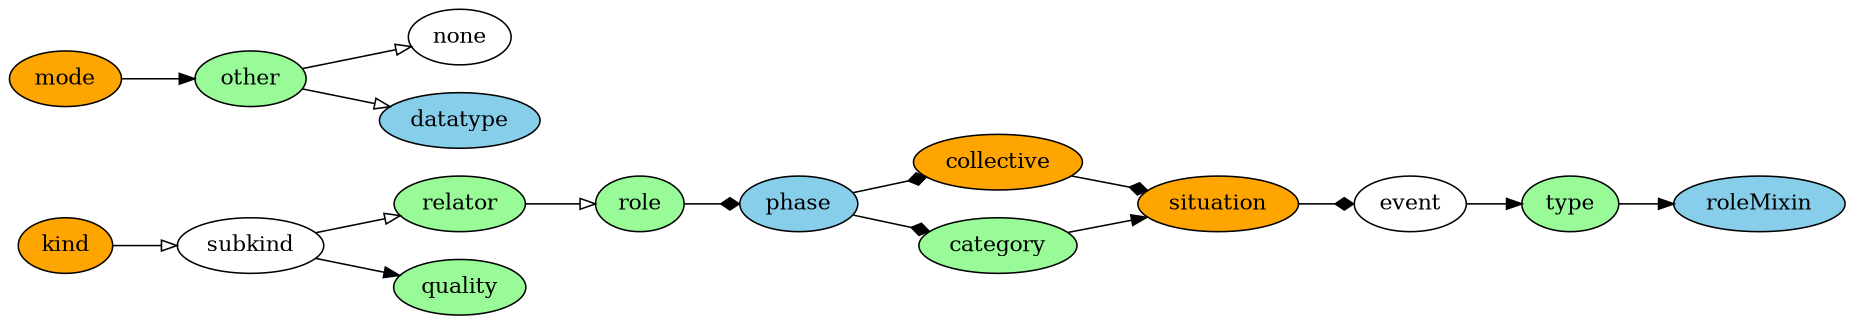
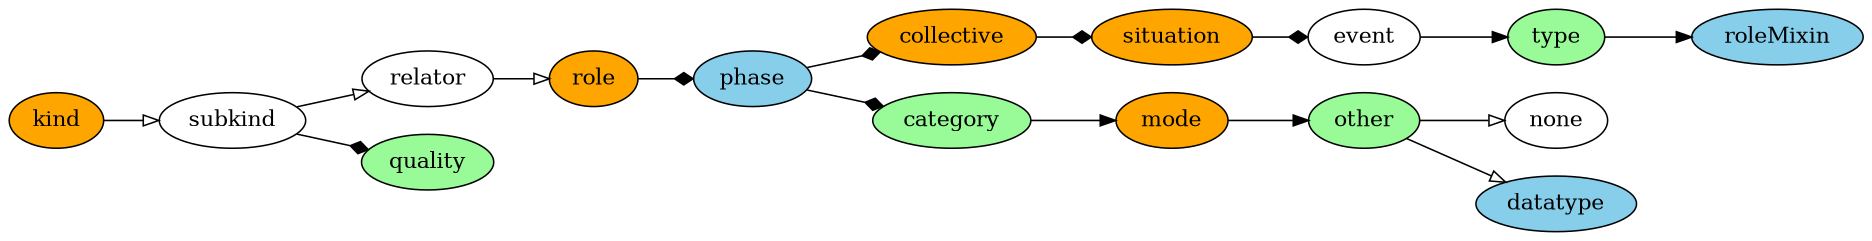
(460, 204) -> (428, 79)
(640, 204) -> (594, 79)
(1100, 226) -> (1066, 120)
(350, 265) -> (323, 140)
